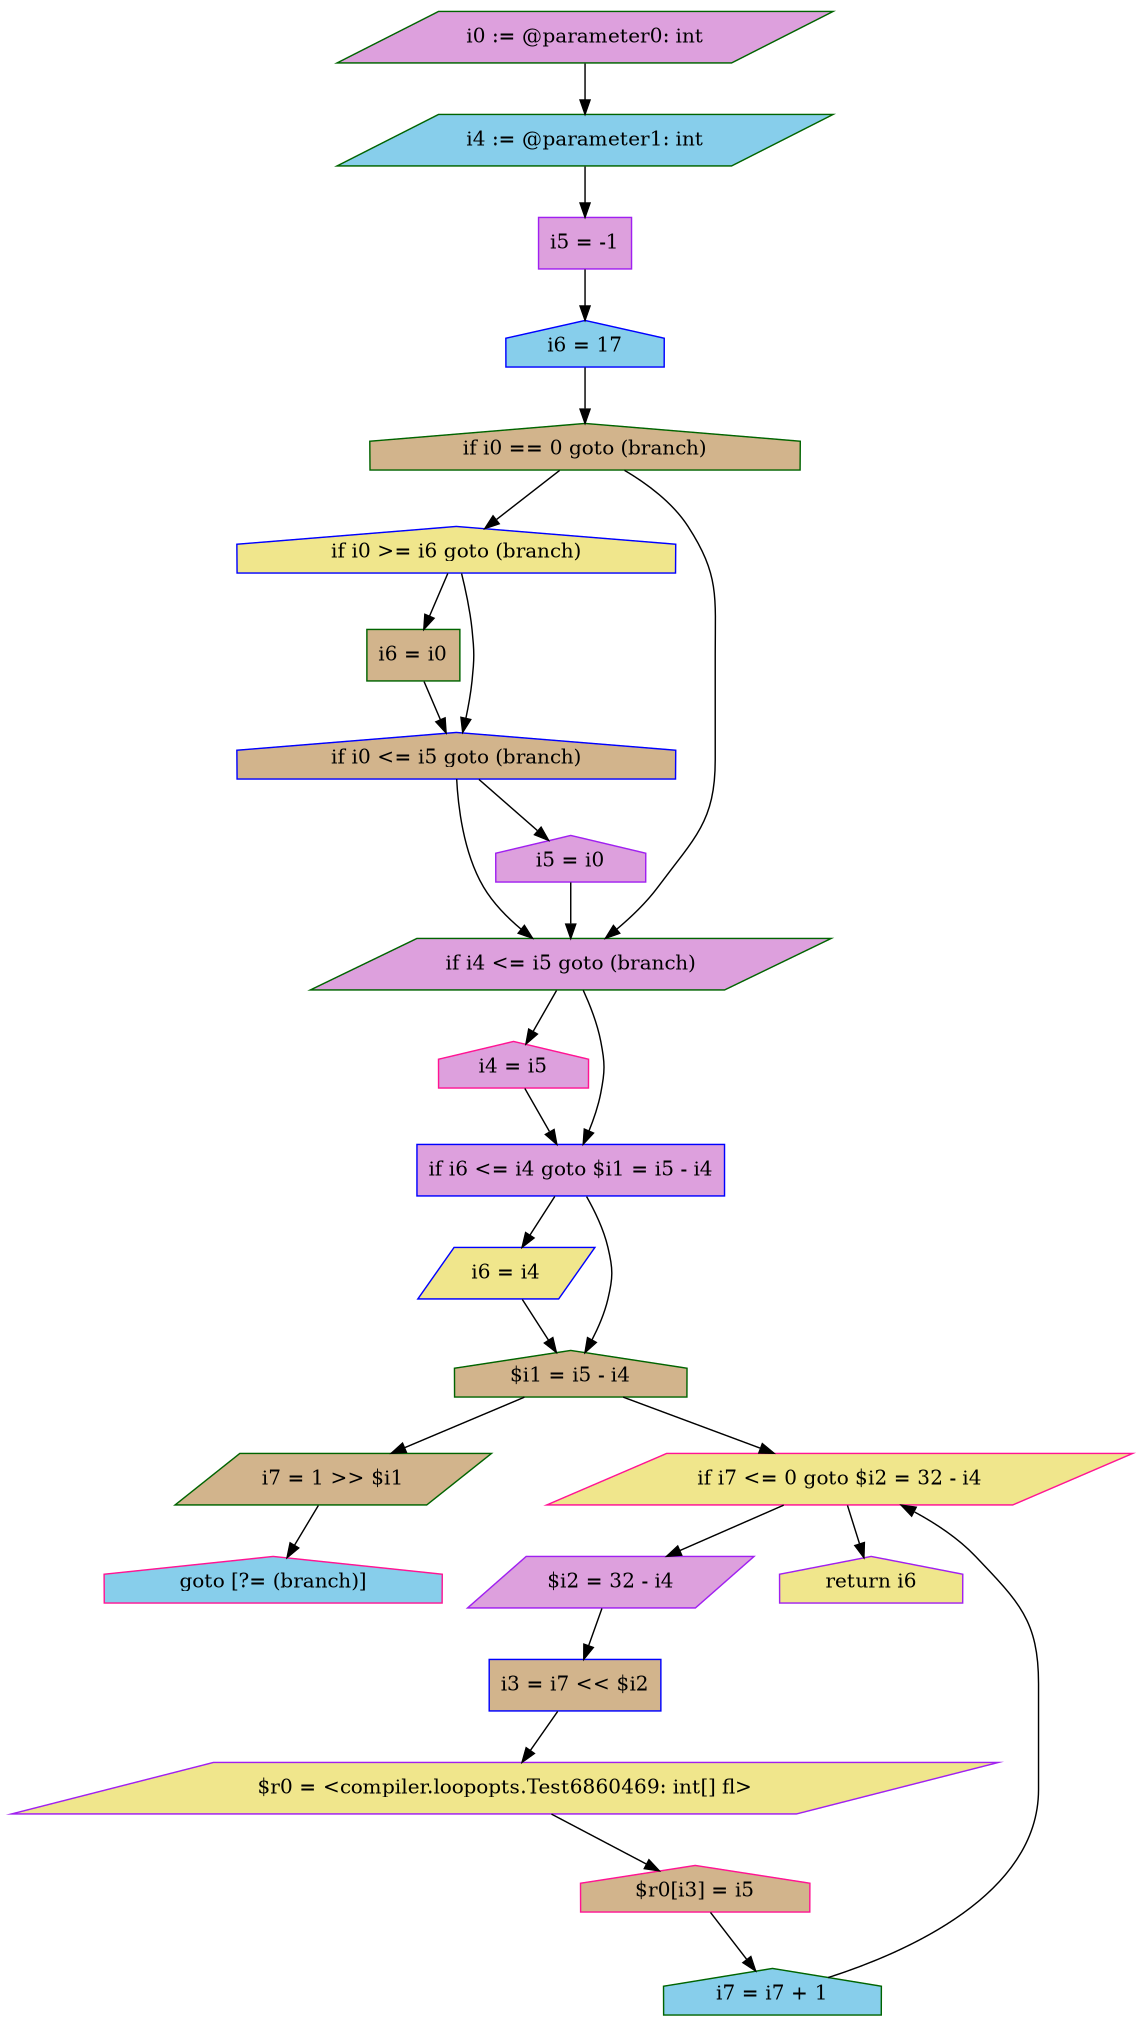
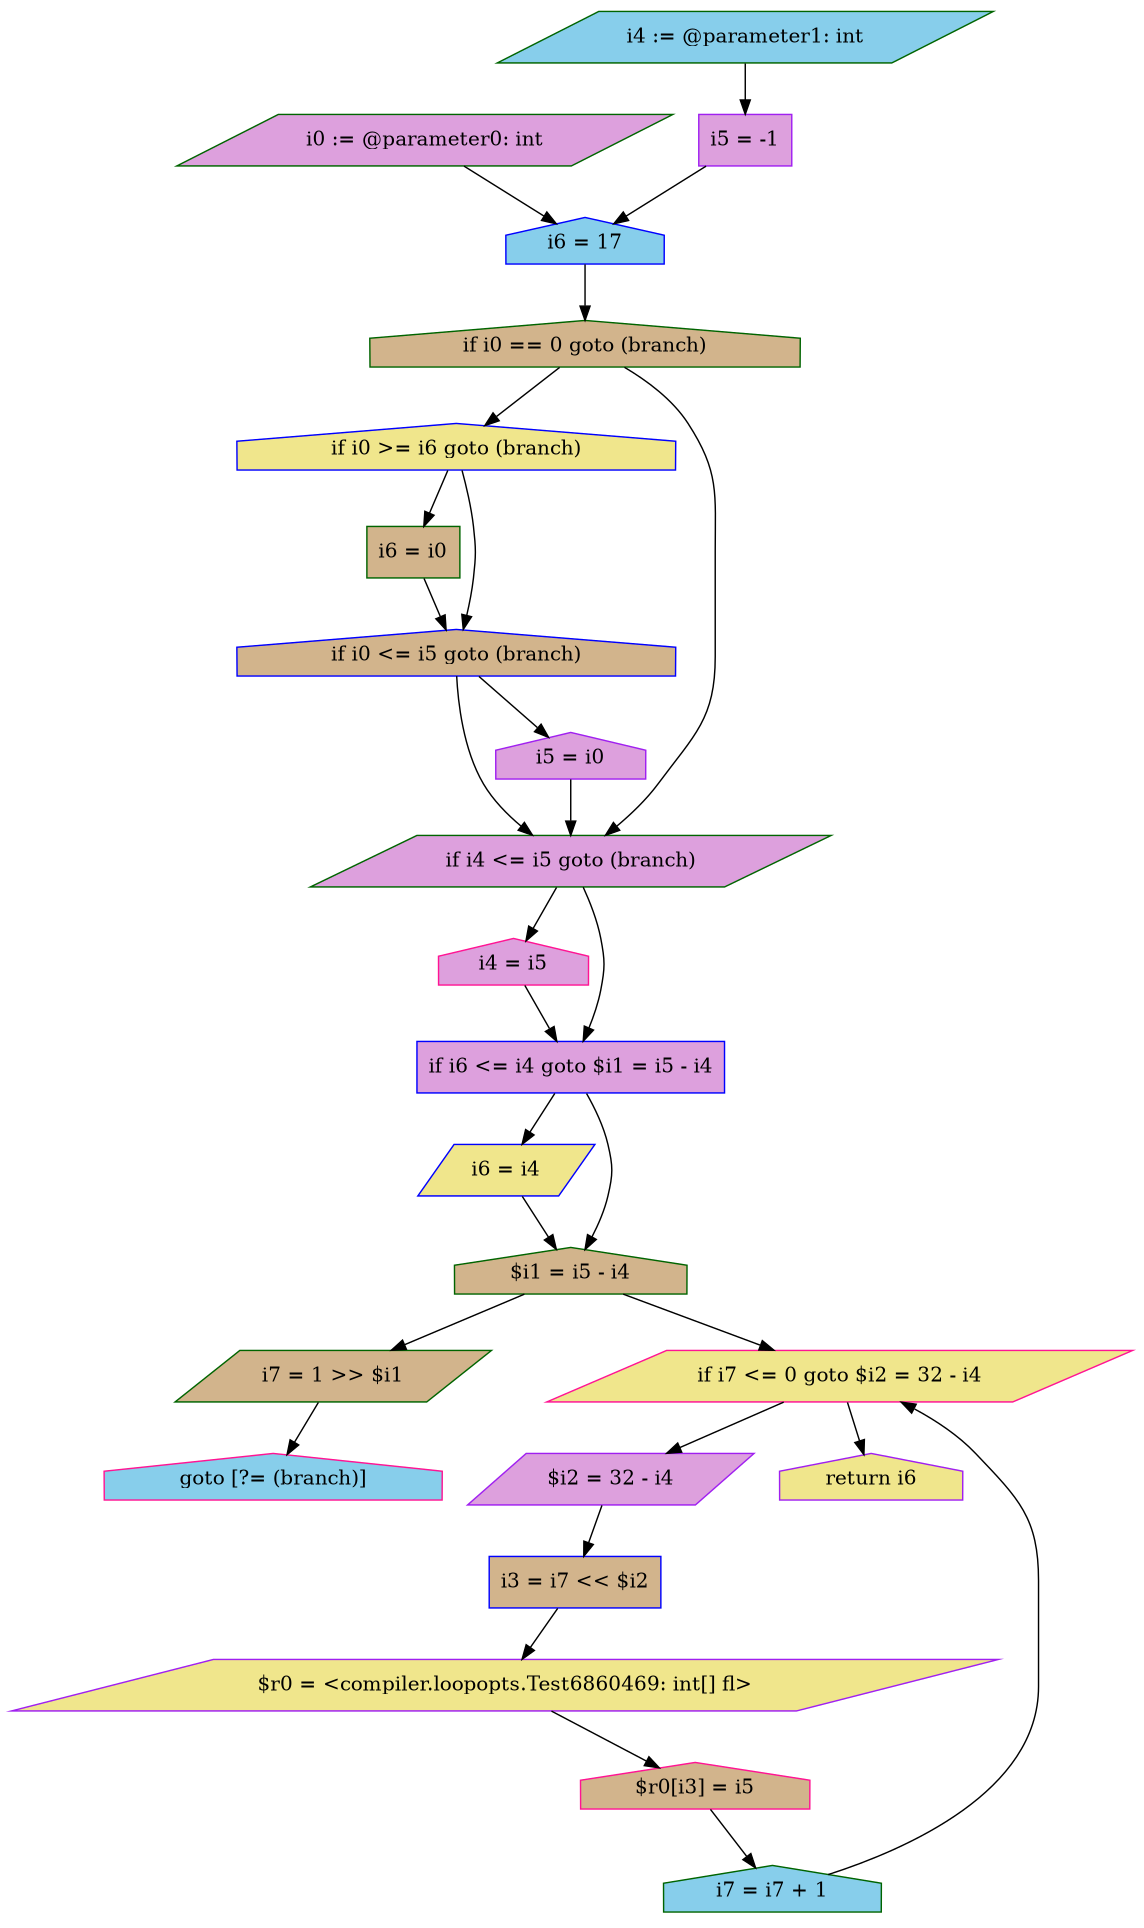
(585, 82) -> (504, 191)
